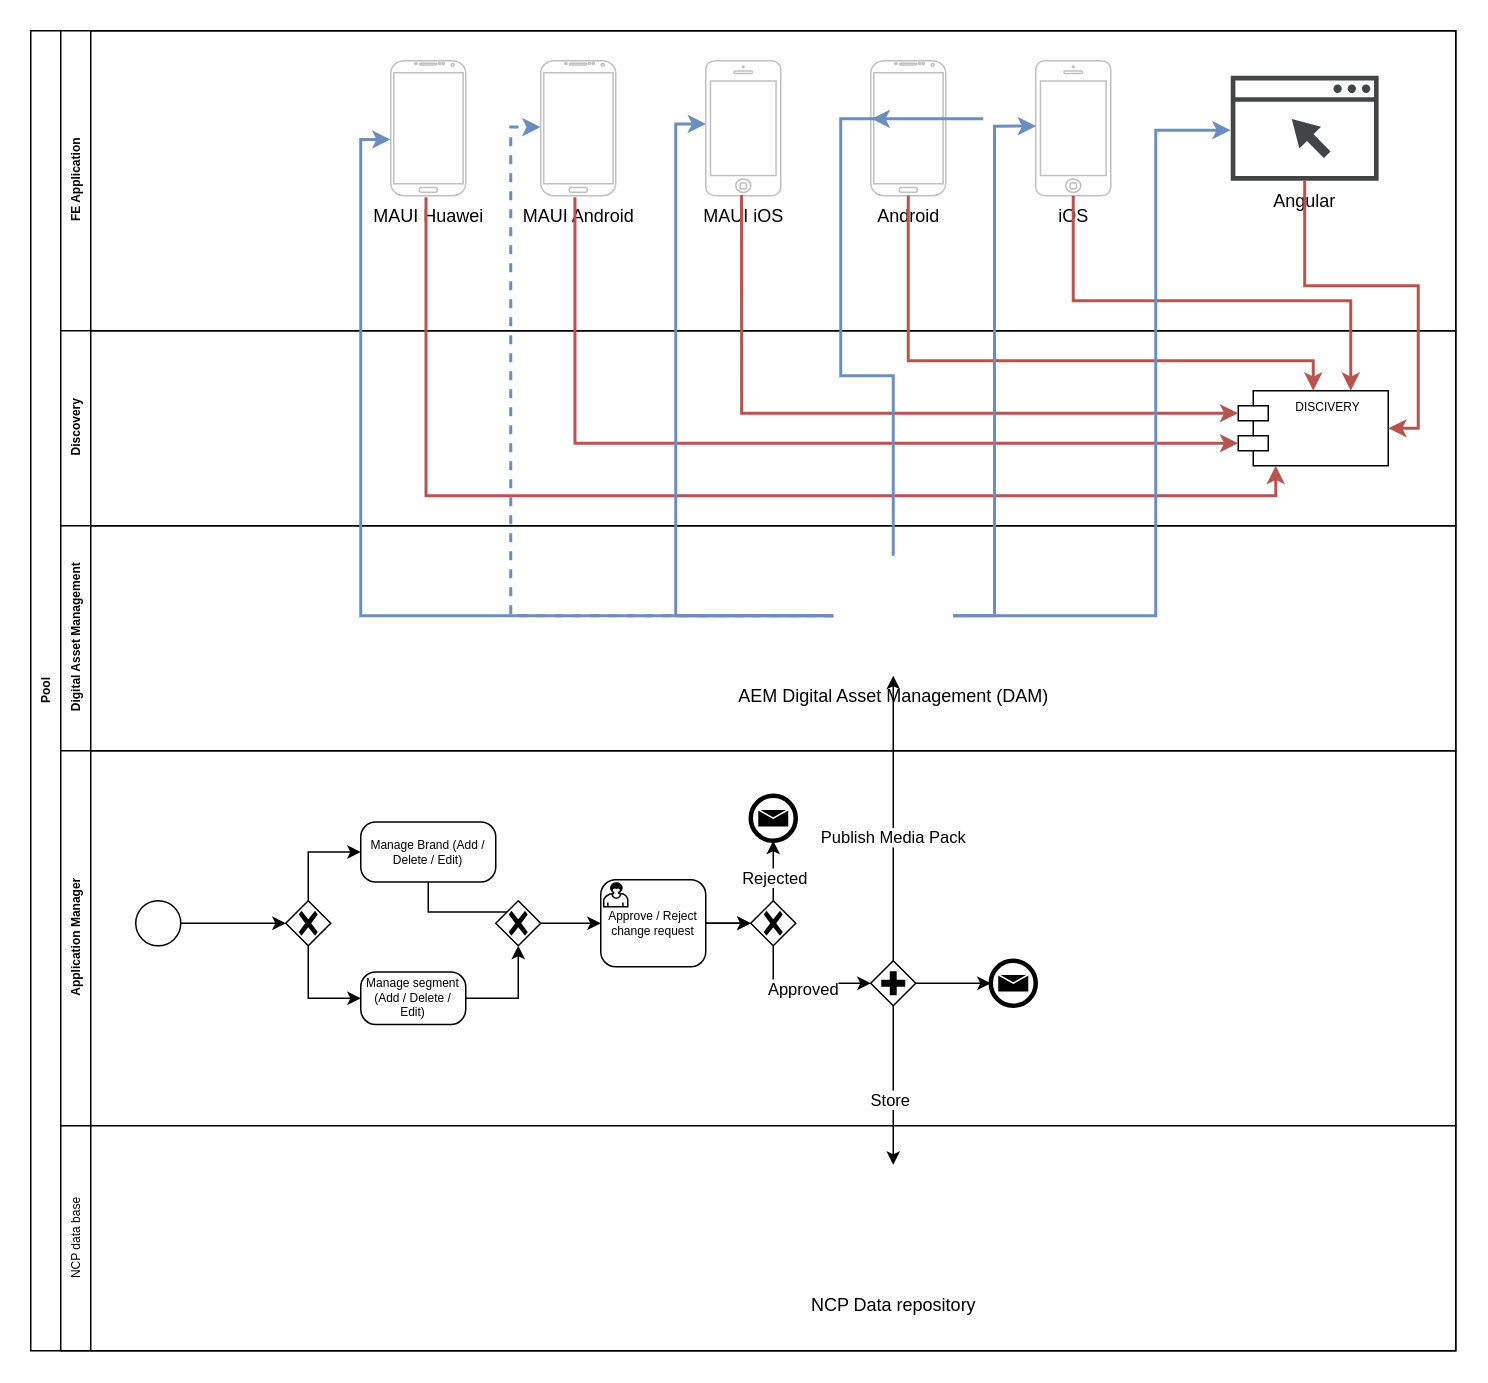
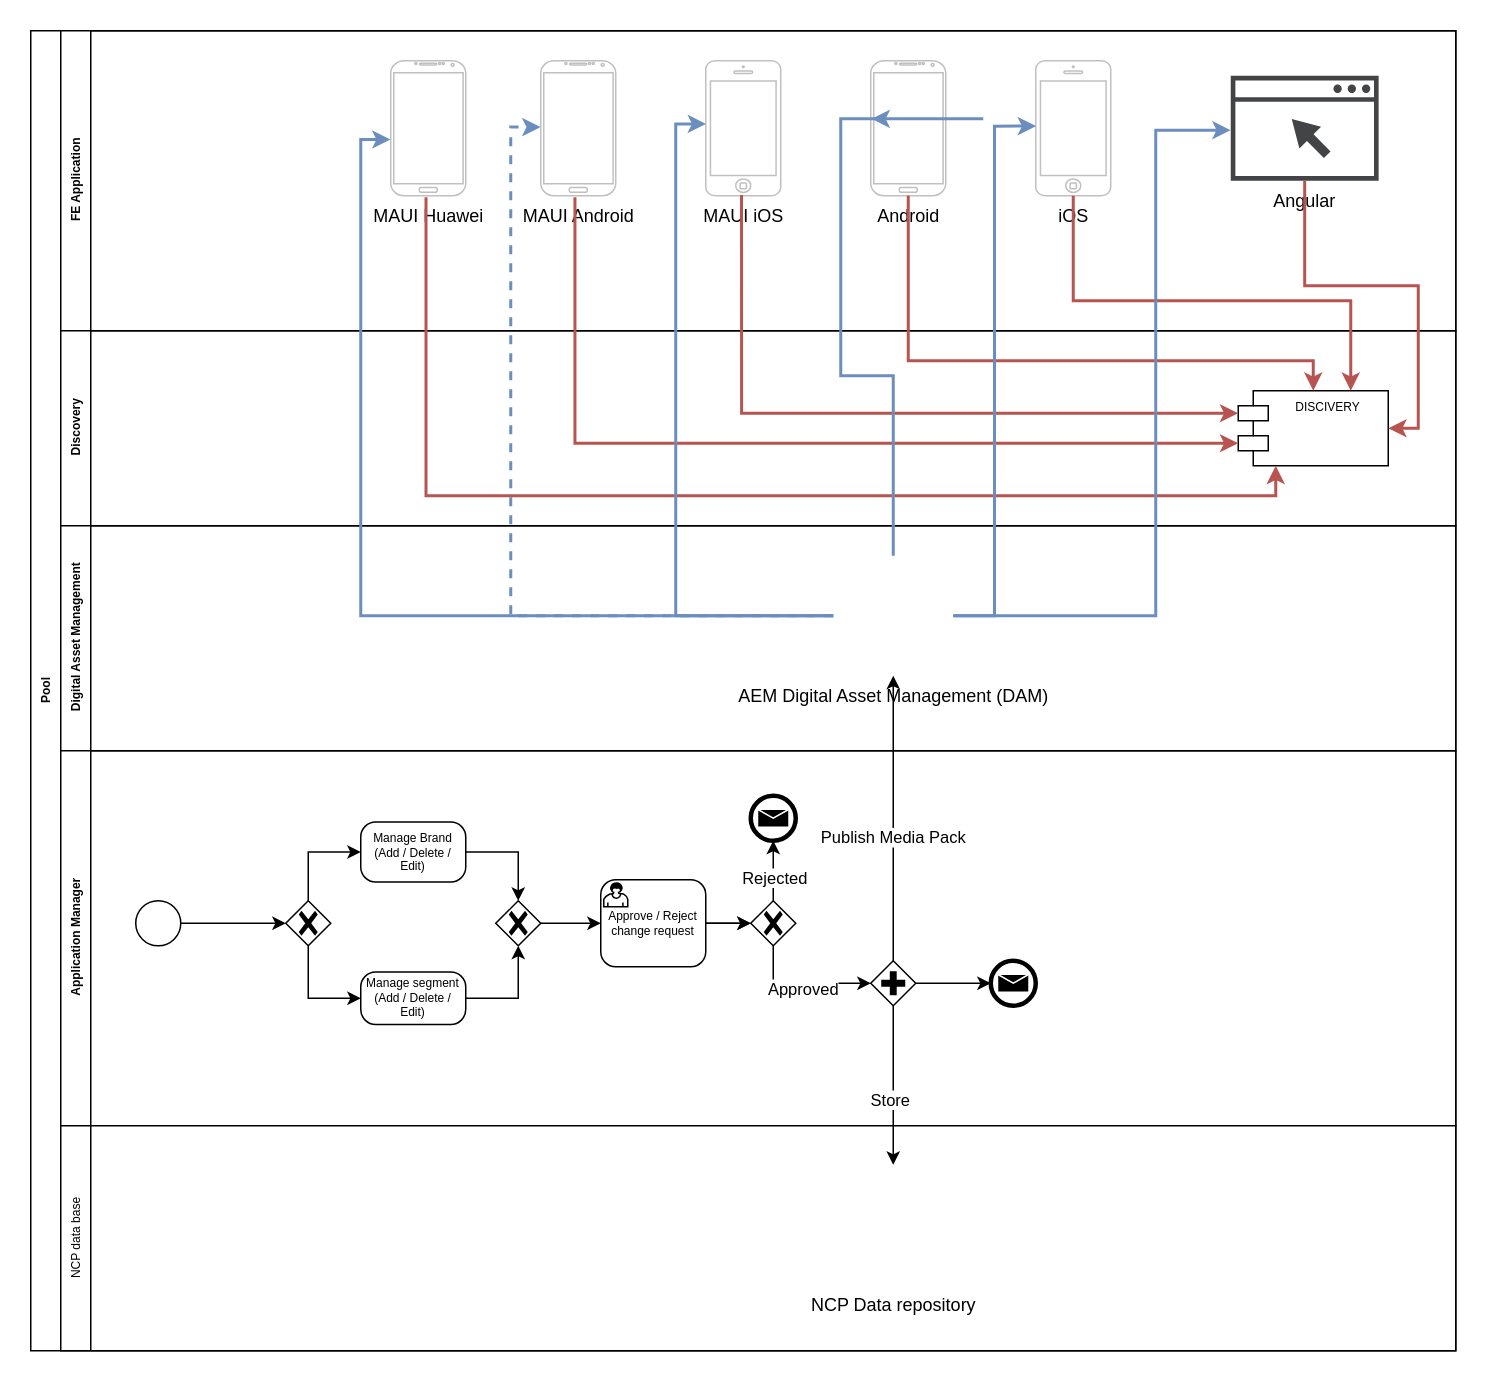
(428, 852) -> (413, 852)
